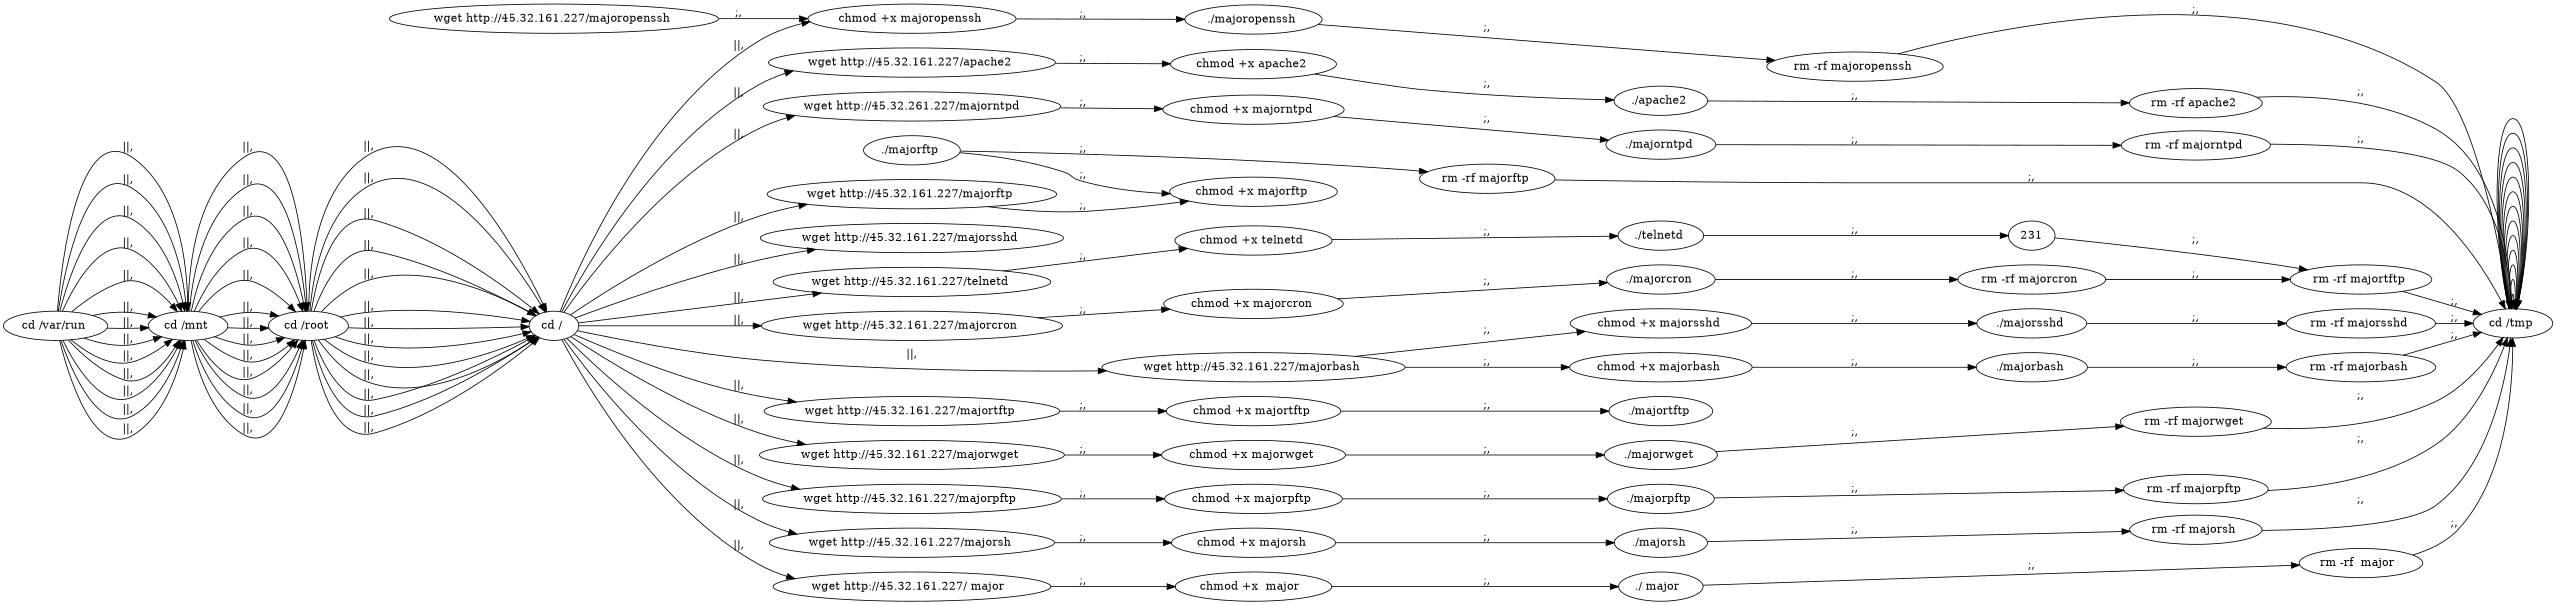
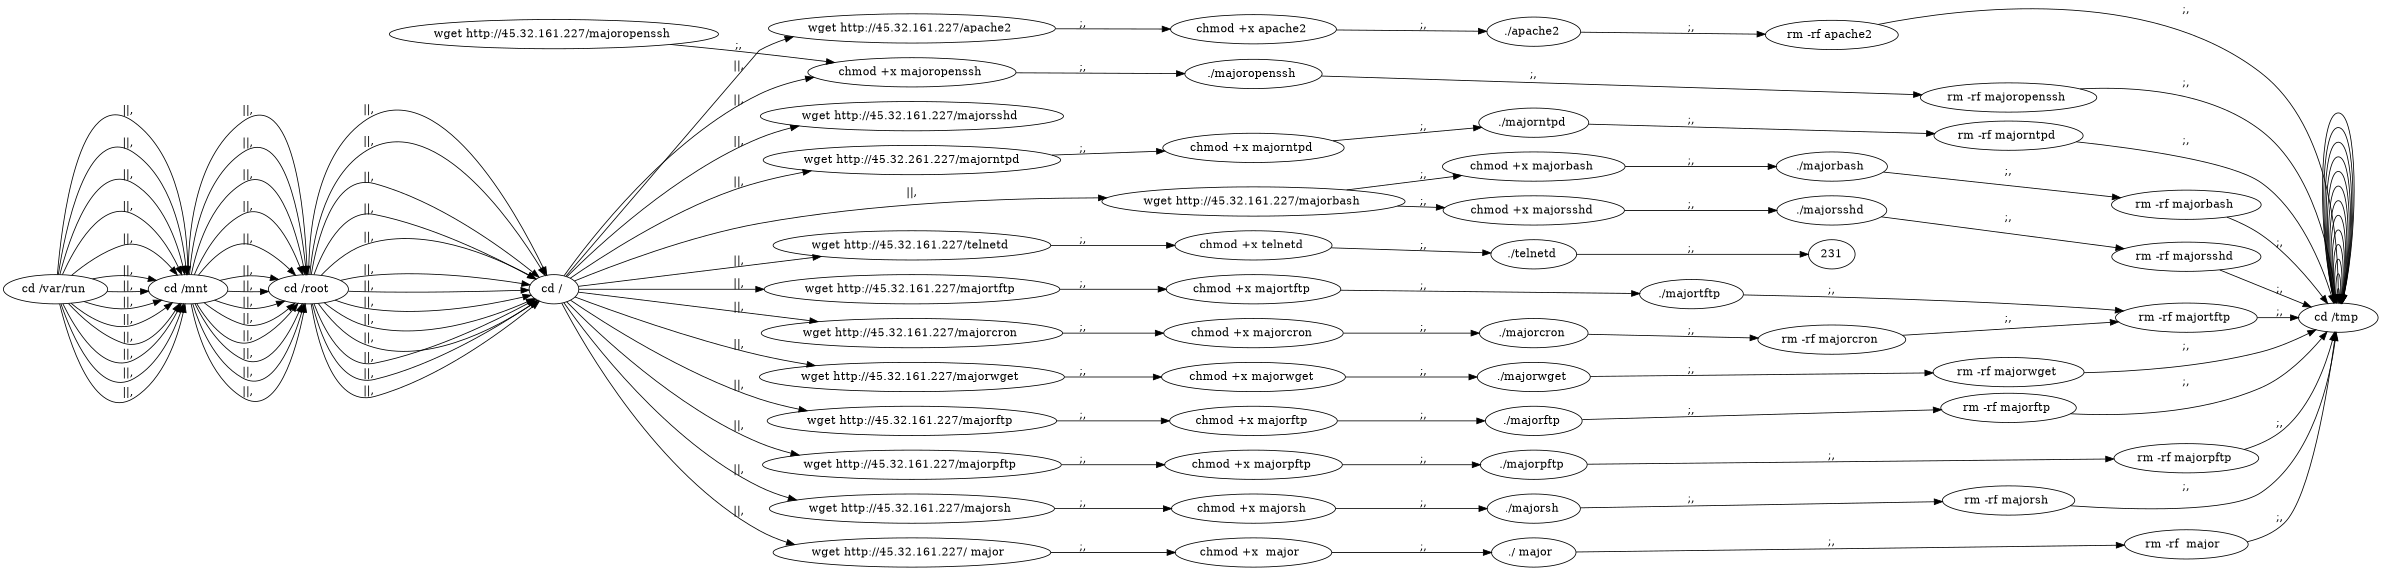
(1062, 171) -> (1407, 421)
(2177, 252) -> (1929, 300)
